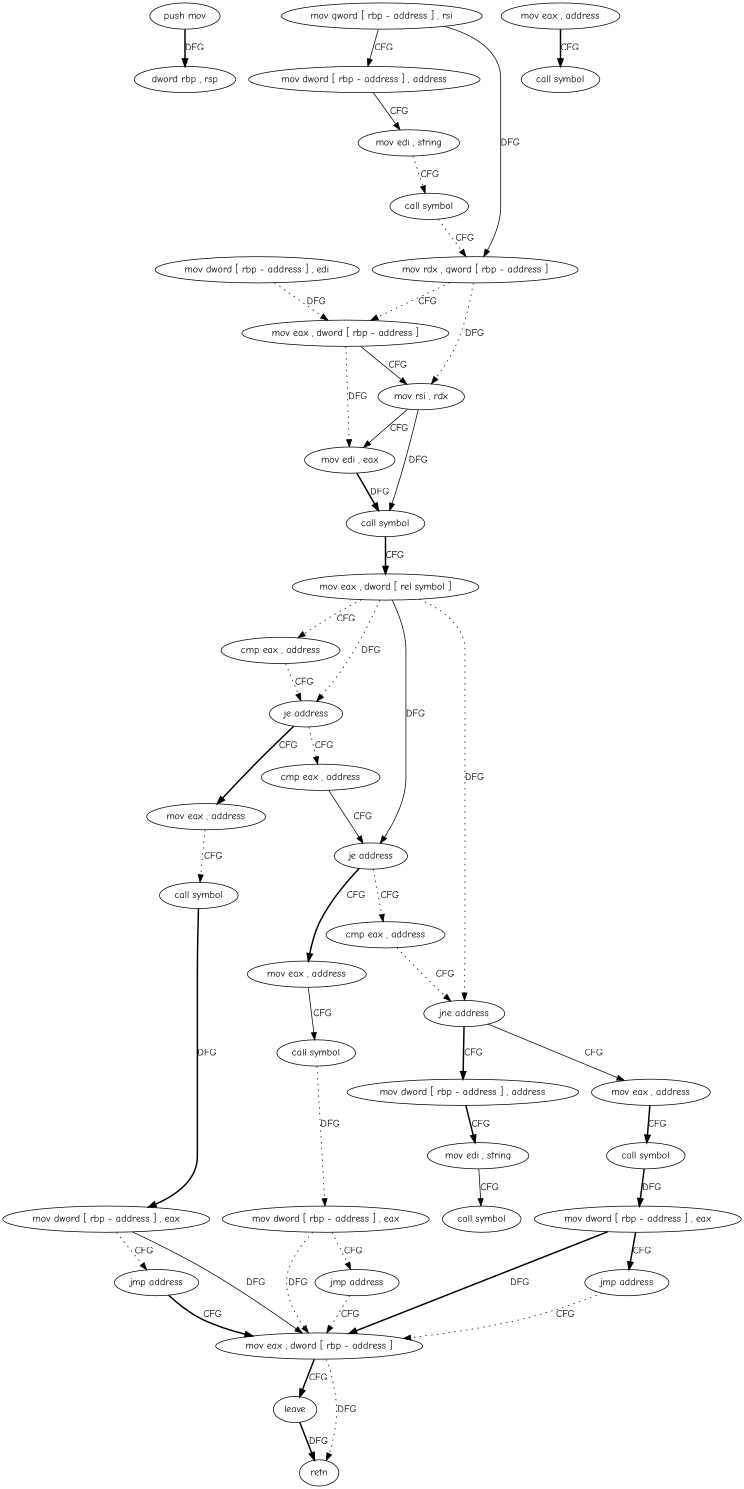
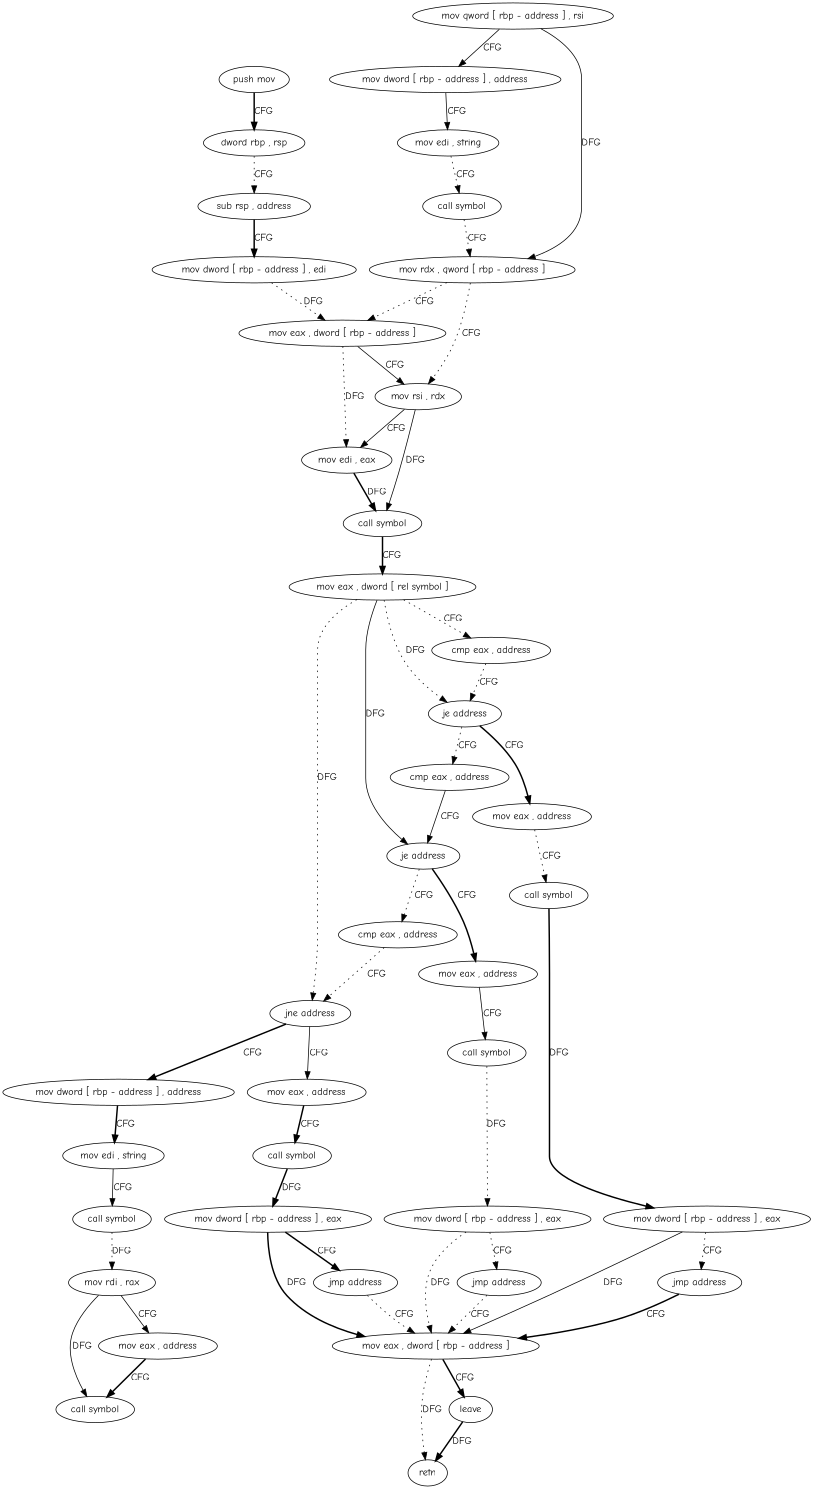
(195, 48) -> (264, 111)
none -> (254, 206)
(475, 333) -> (471, 333)
none -> (112, 1283)
